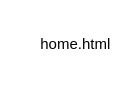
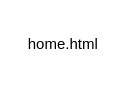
(76, 44) -> (63, 44)
